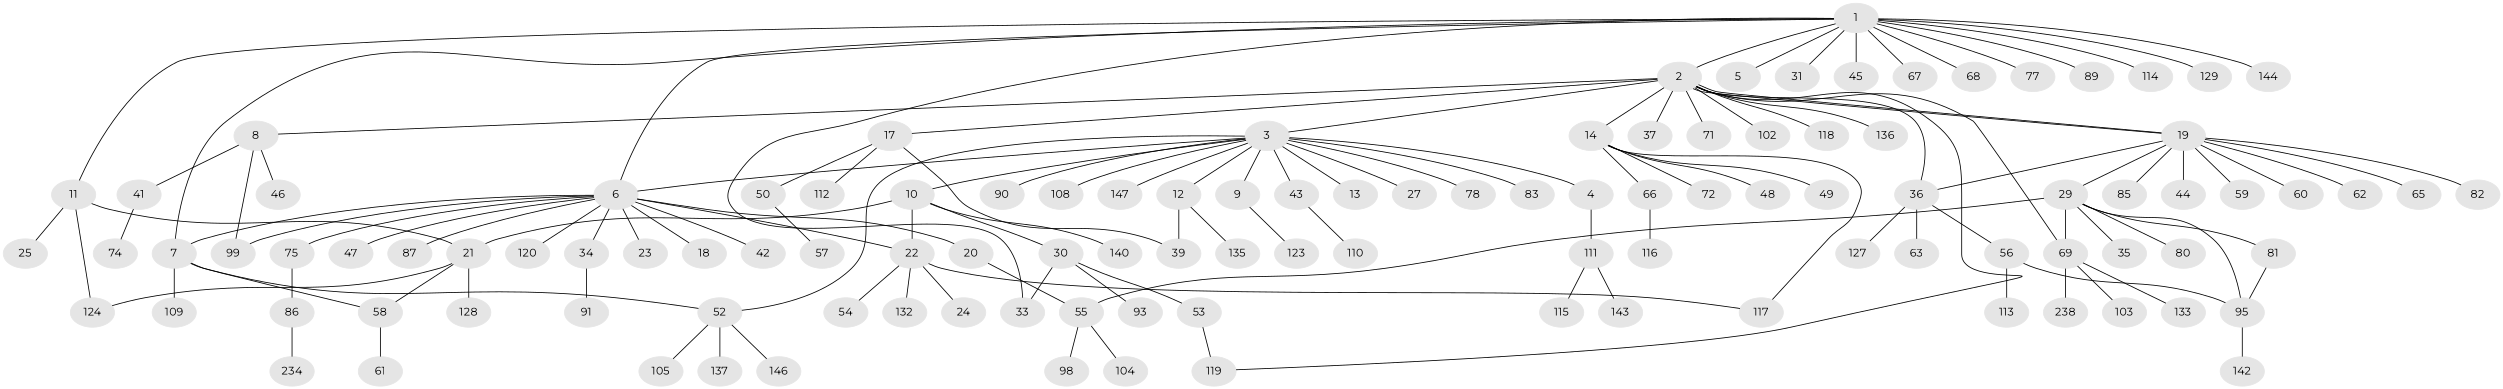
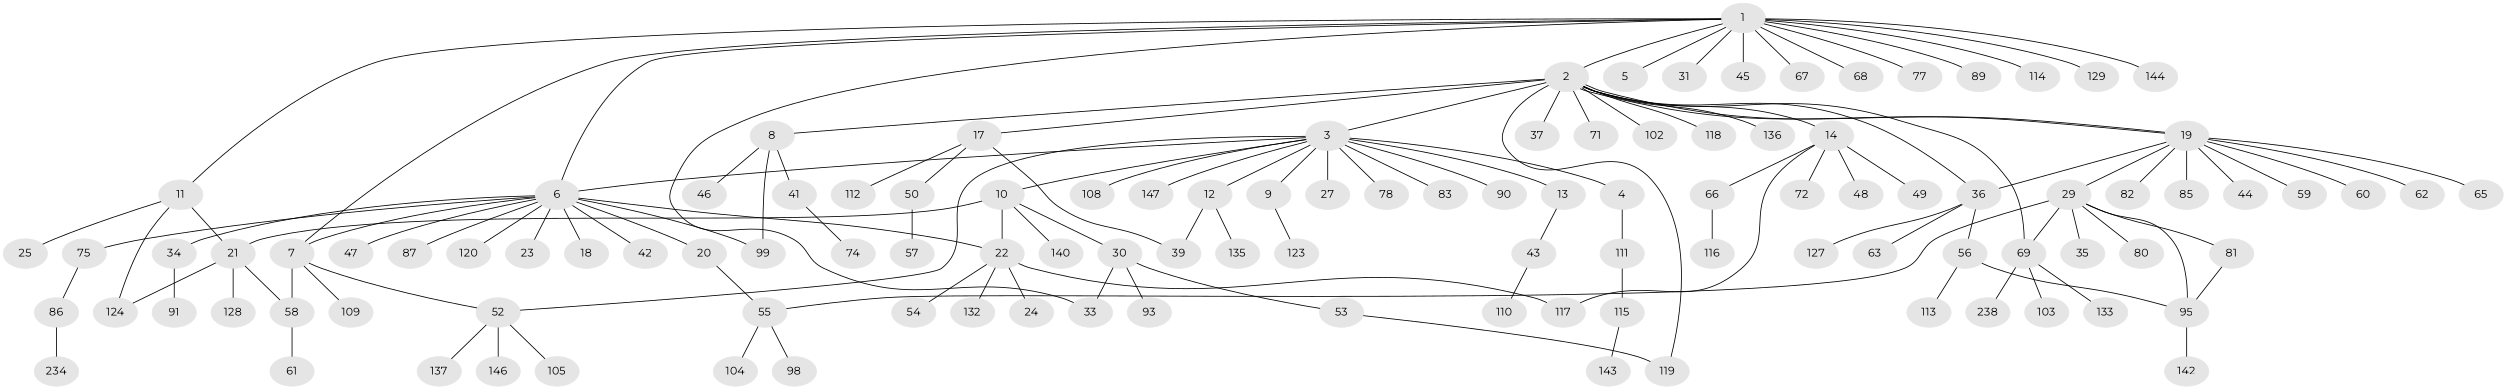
(1282, 165) -> (1549, 224)
(1606, 283) -> (1615, 342)
